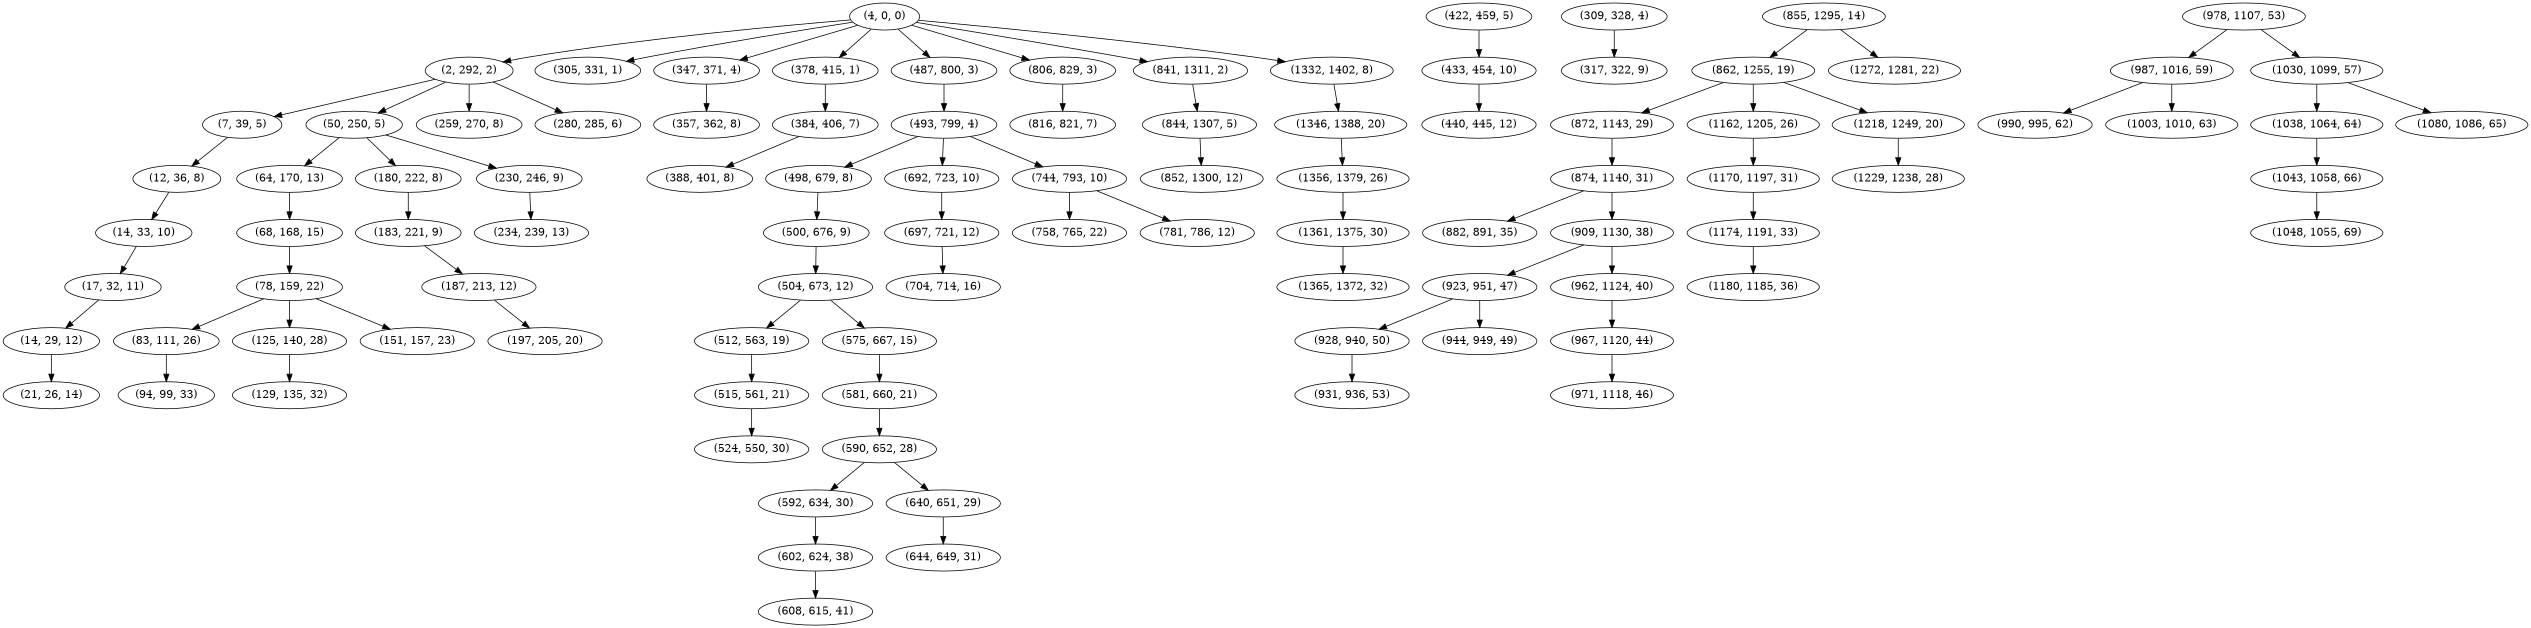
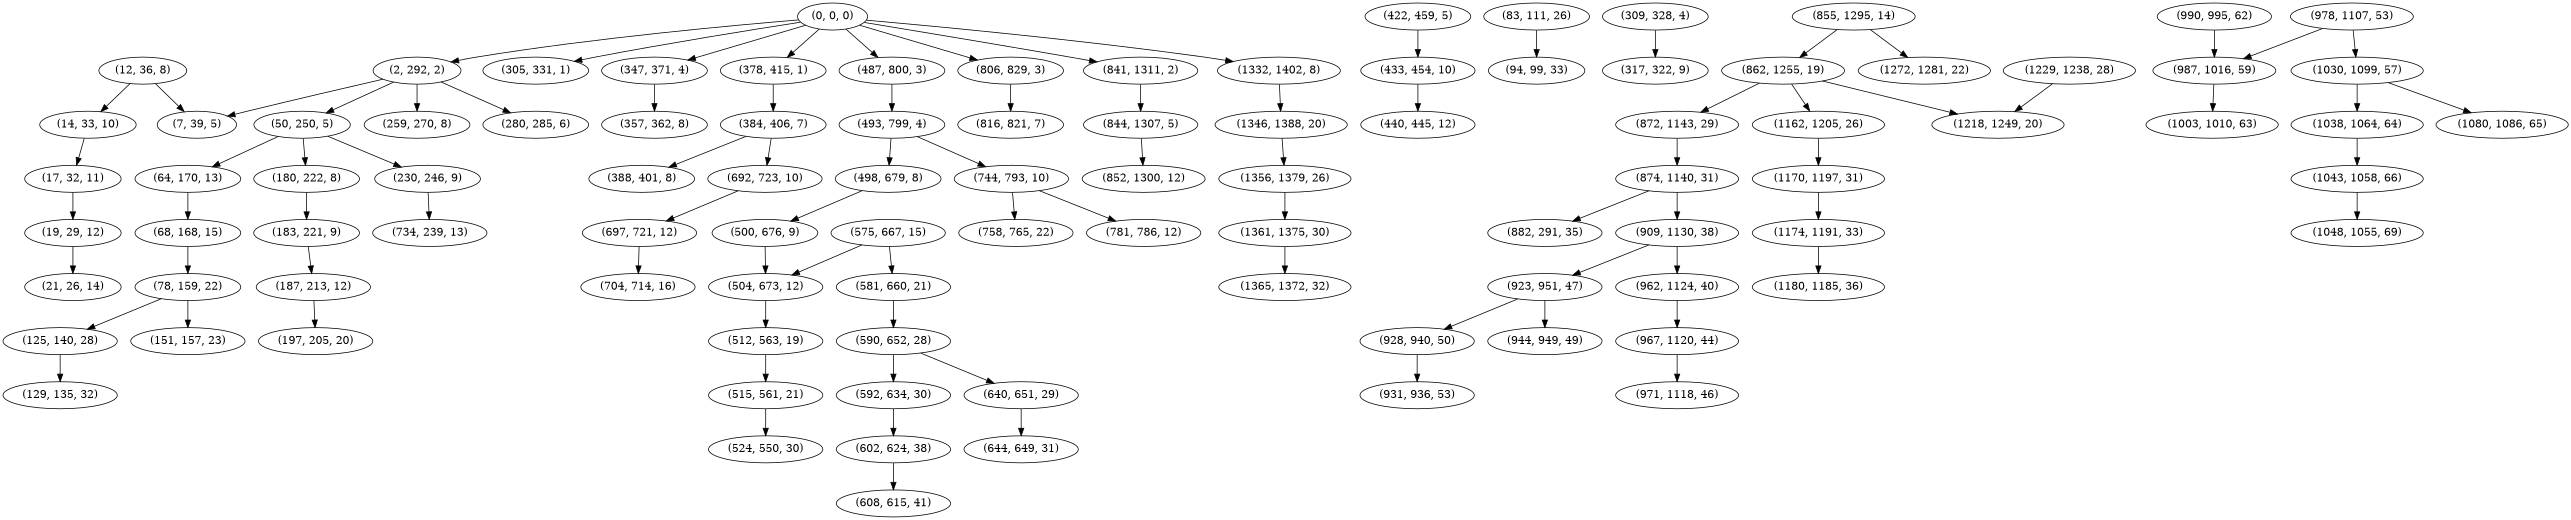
(885, 17) -> (833, 17)
(2107, 96) -> (2214, 40)
(943, 148) -> (770, 148)
(1898, 148) -> (2037, 95)
(213, 149) -> (167, 95)
(531, 233) -> (430, 233)
(1480, 233) -> (1545, 233)
(844, 312) -> (830, 258)
(231, 313) -> none
(51, 341) -> (73, 233)
